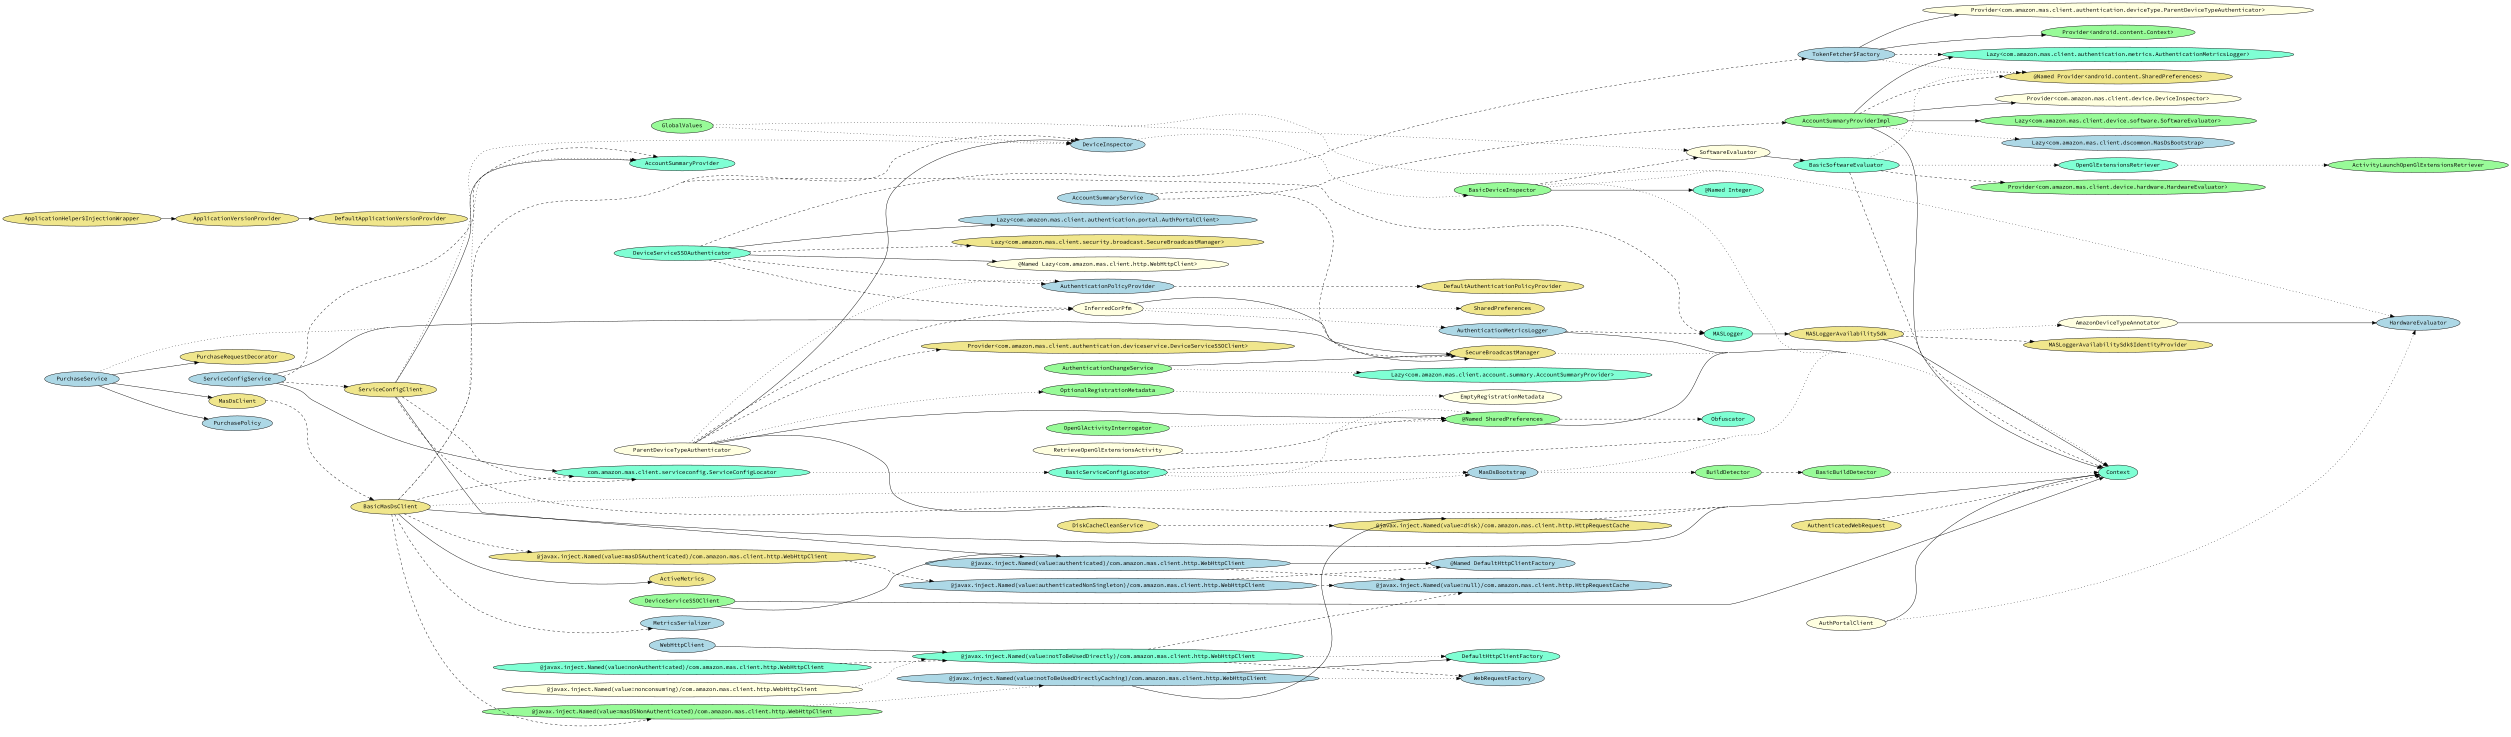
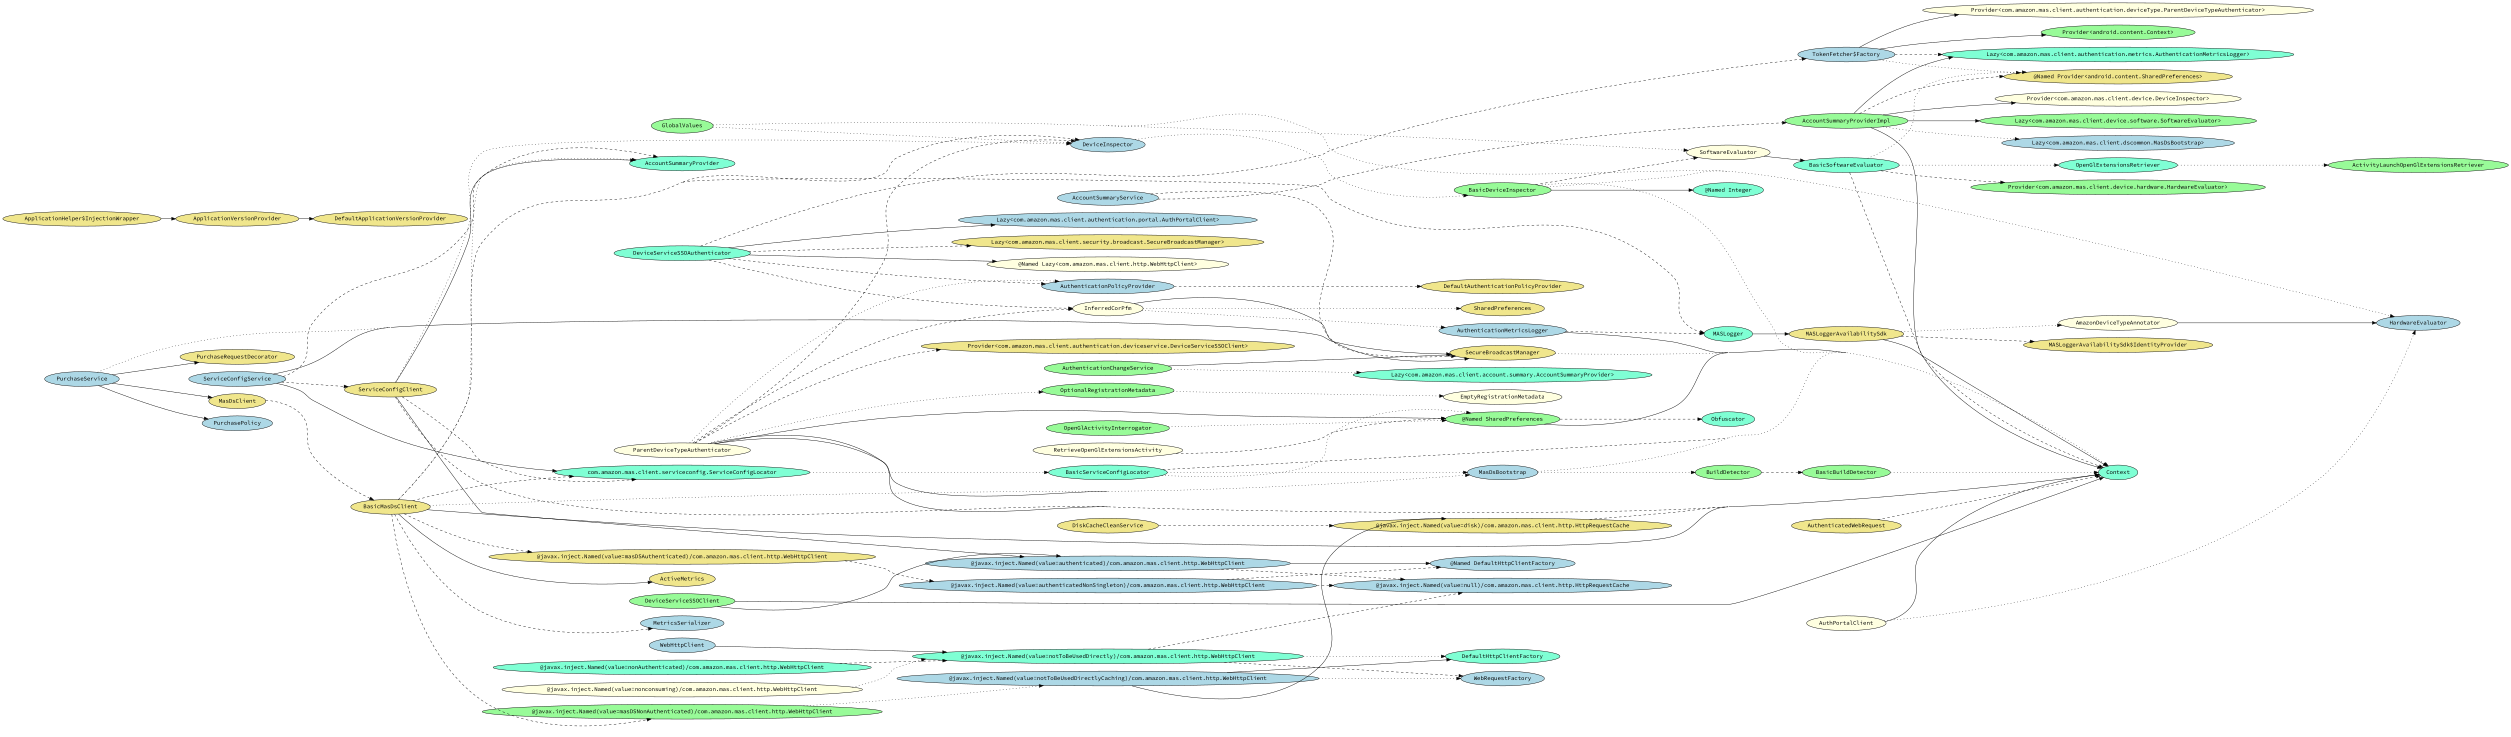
(883, 262) -> (883, 262)
none -> (903, 486)
